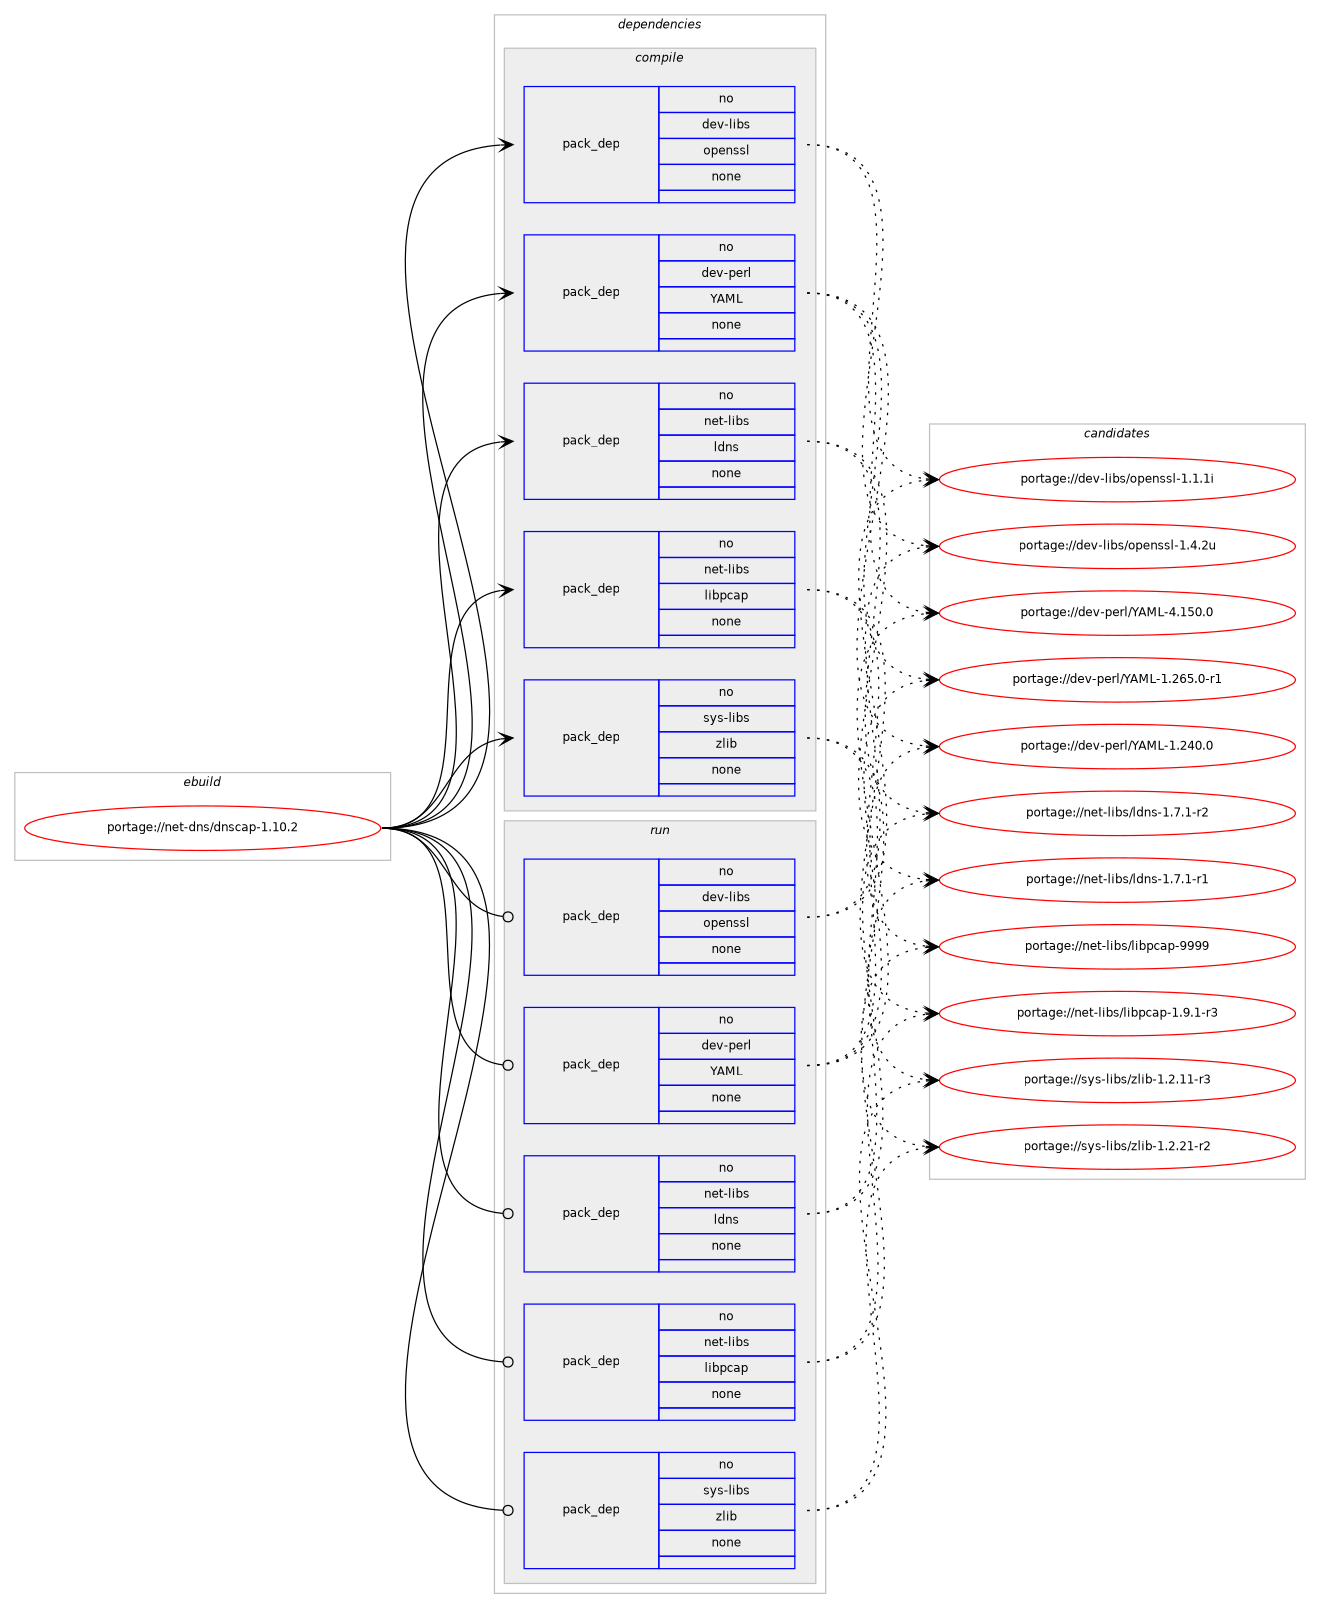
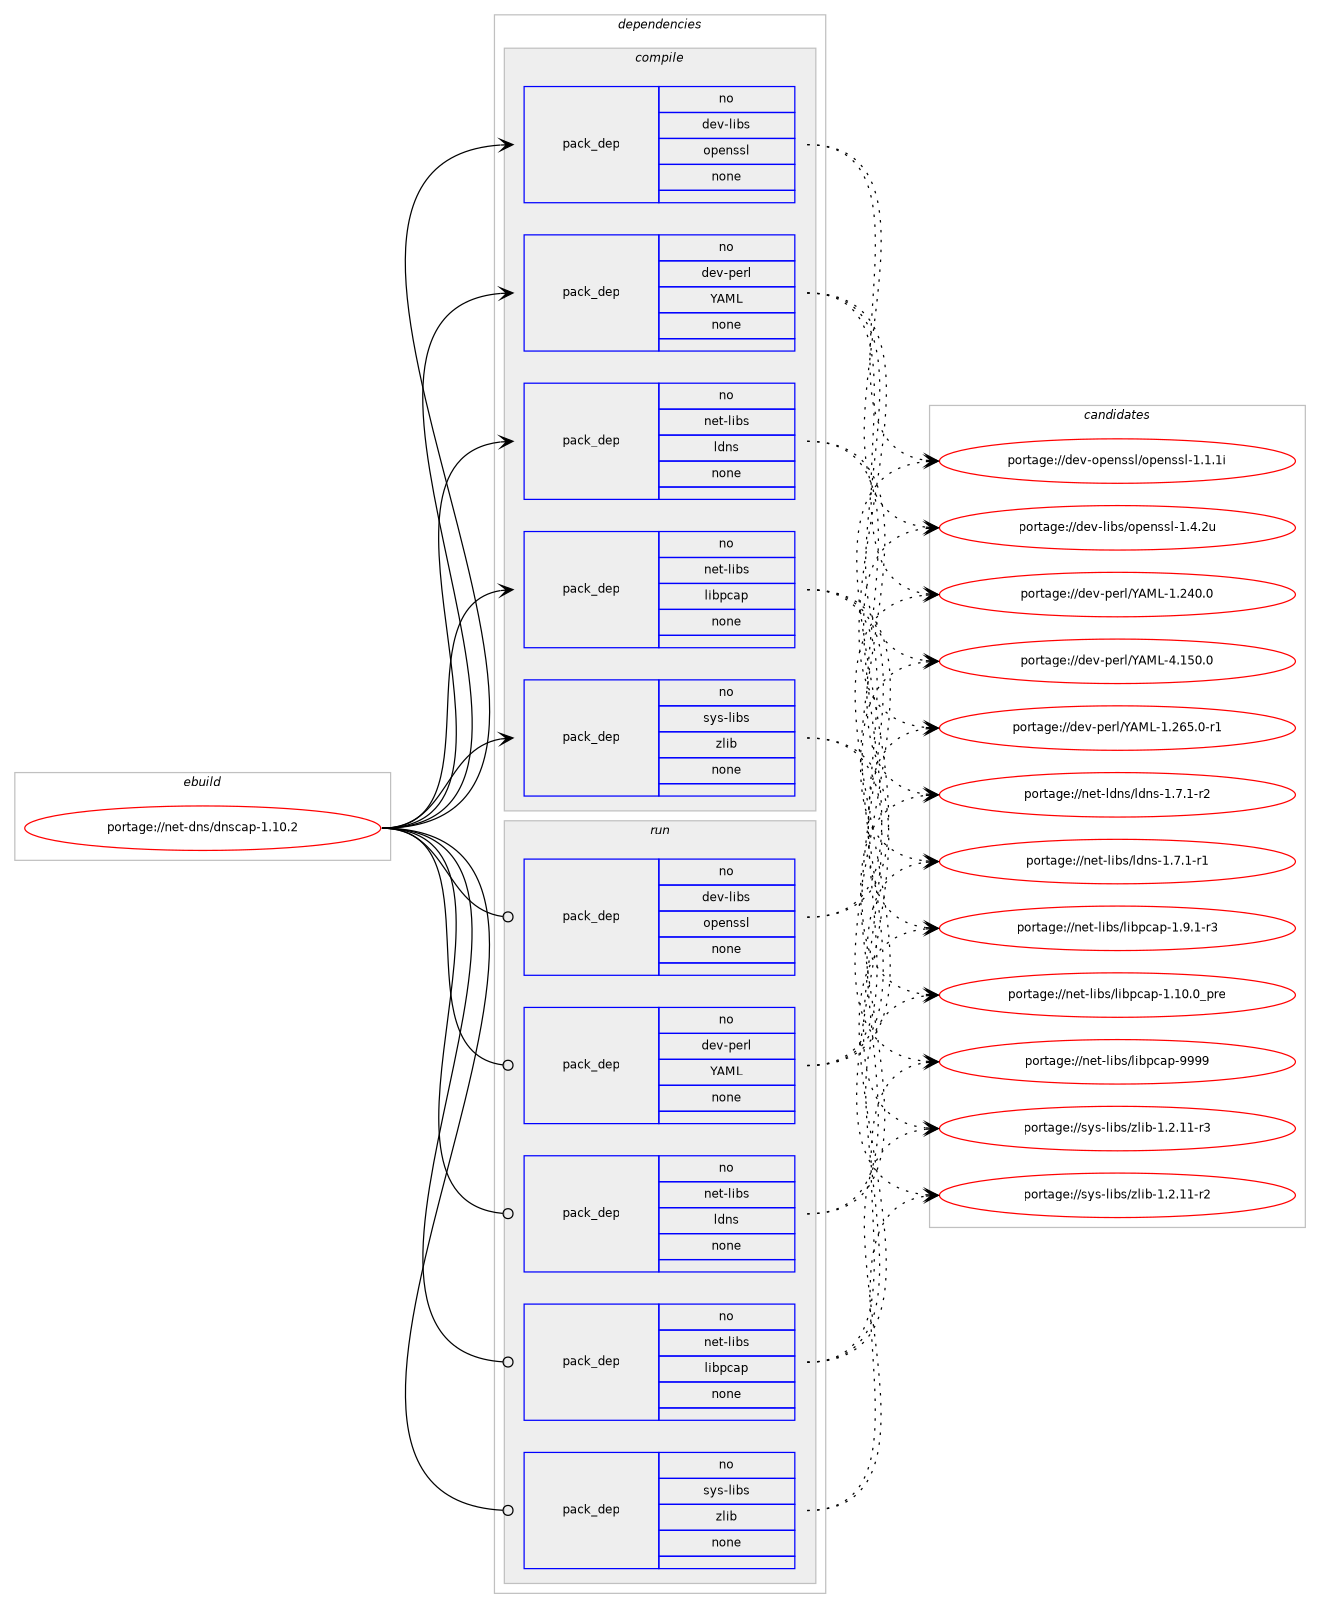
(1117, 480) -> (1117, 461)
(1117, 813) -> (1117, 795)
none -> (1117, 995)
(1117, 1147) -> (1117, 1195)
